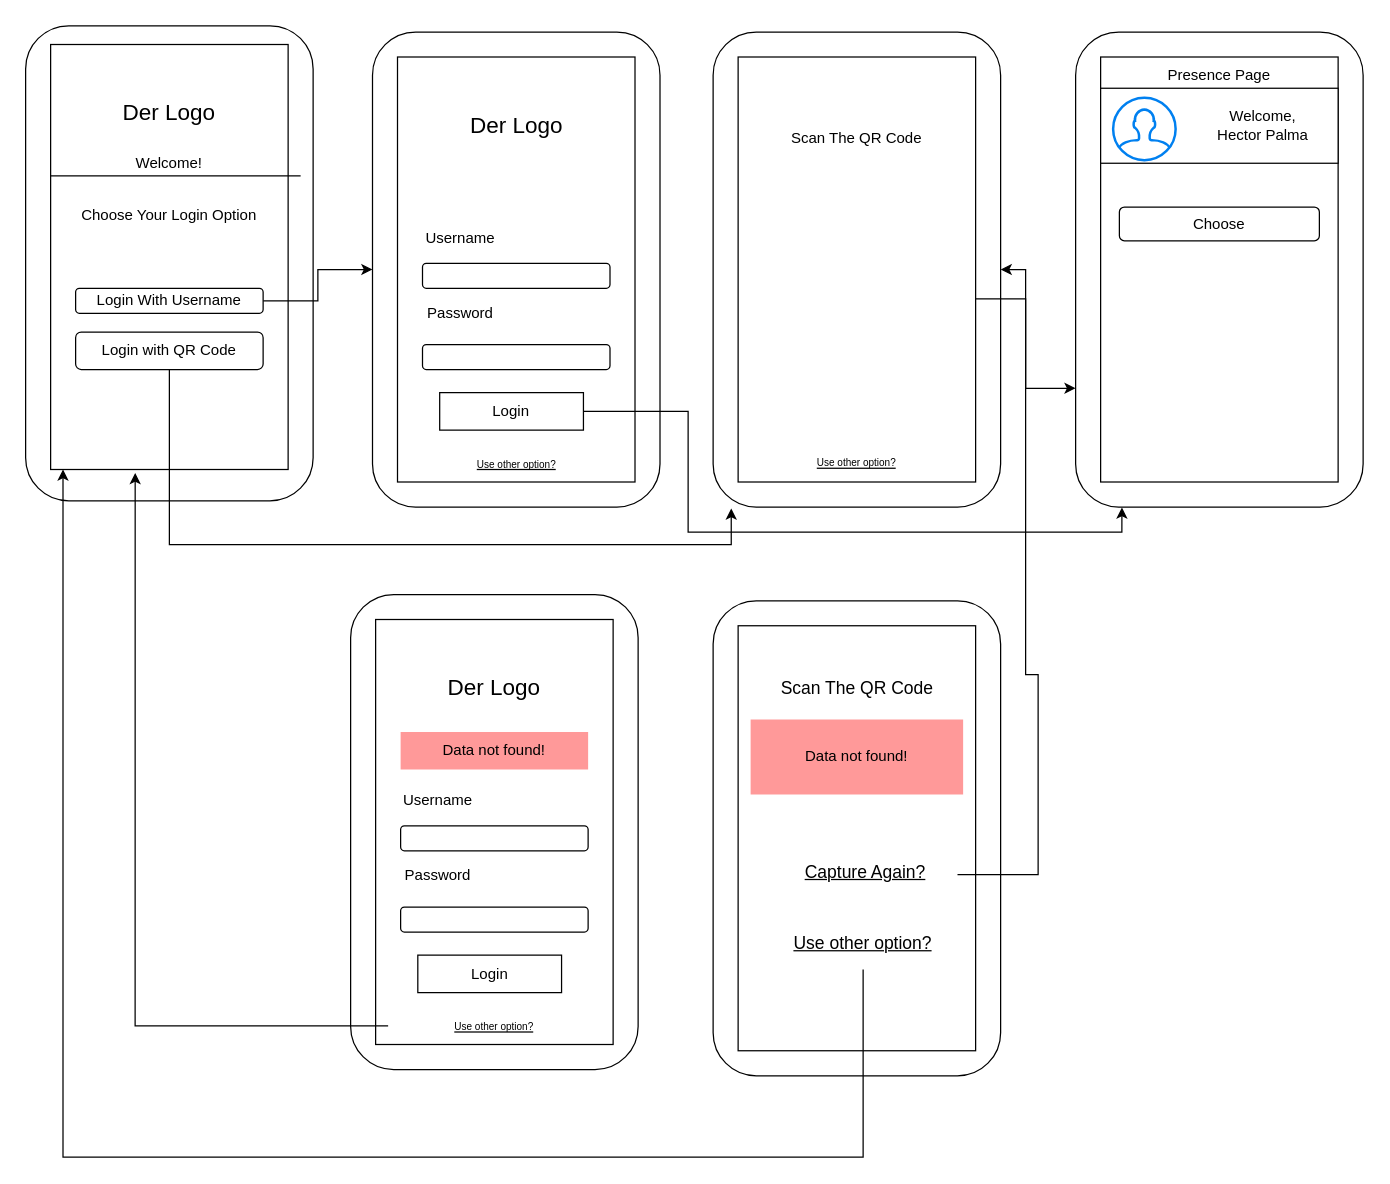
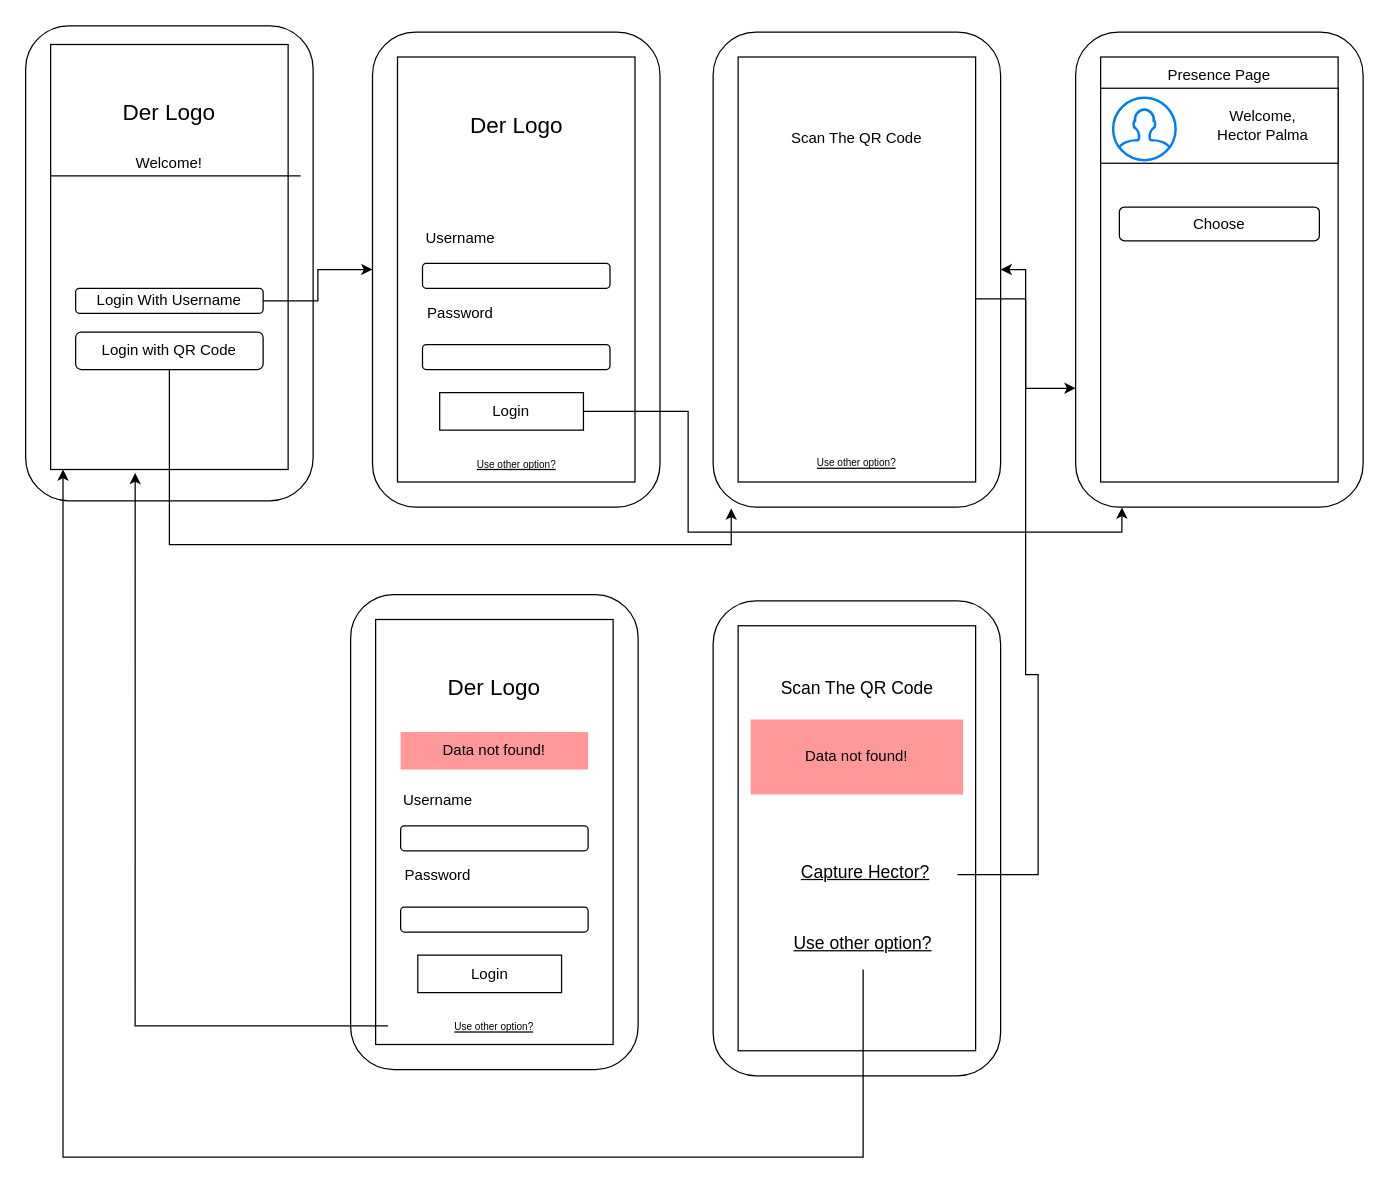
(169, 216) -> none
(866, 872) -> (866, 872)
